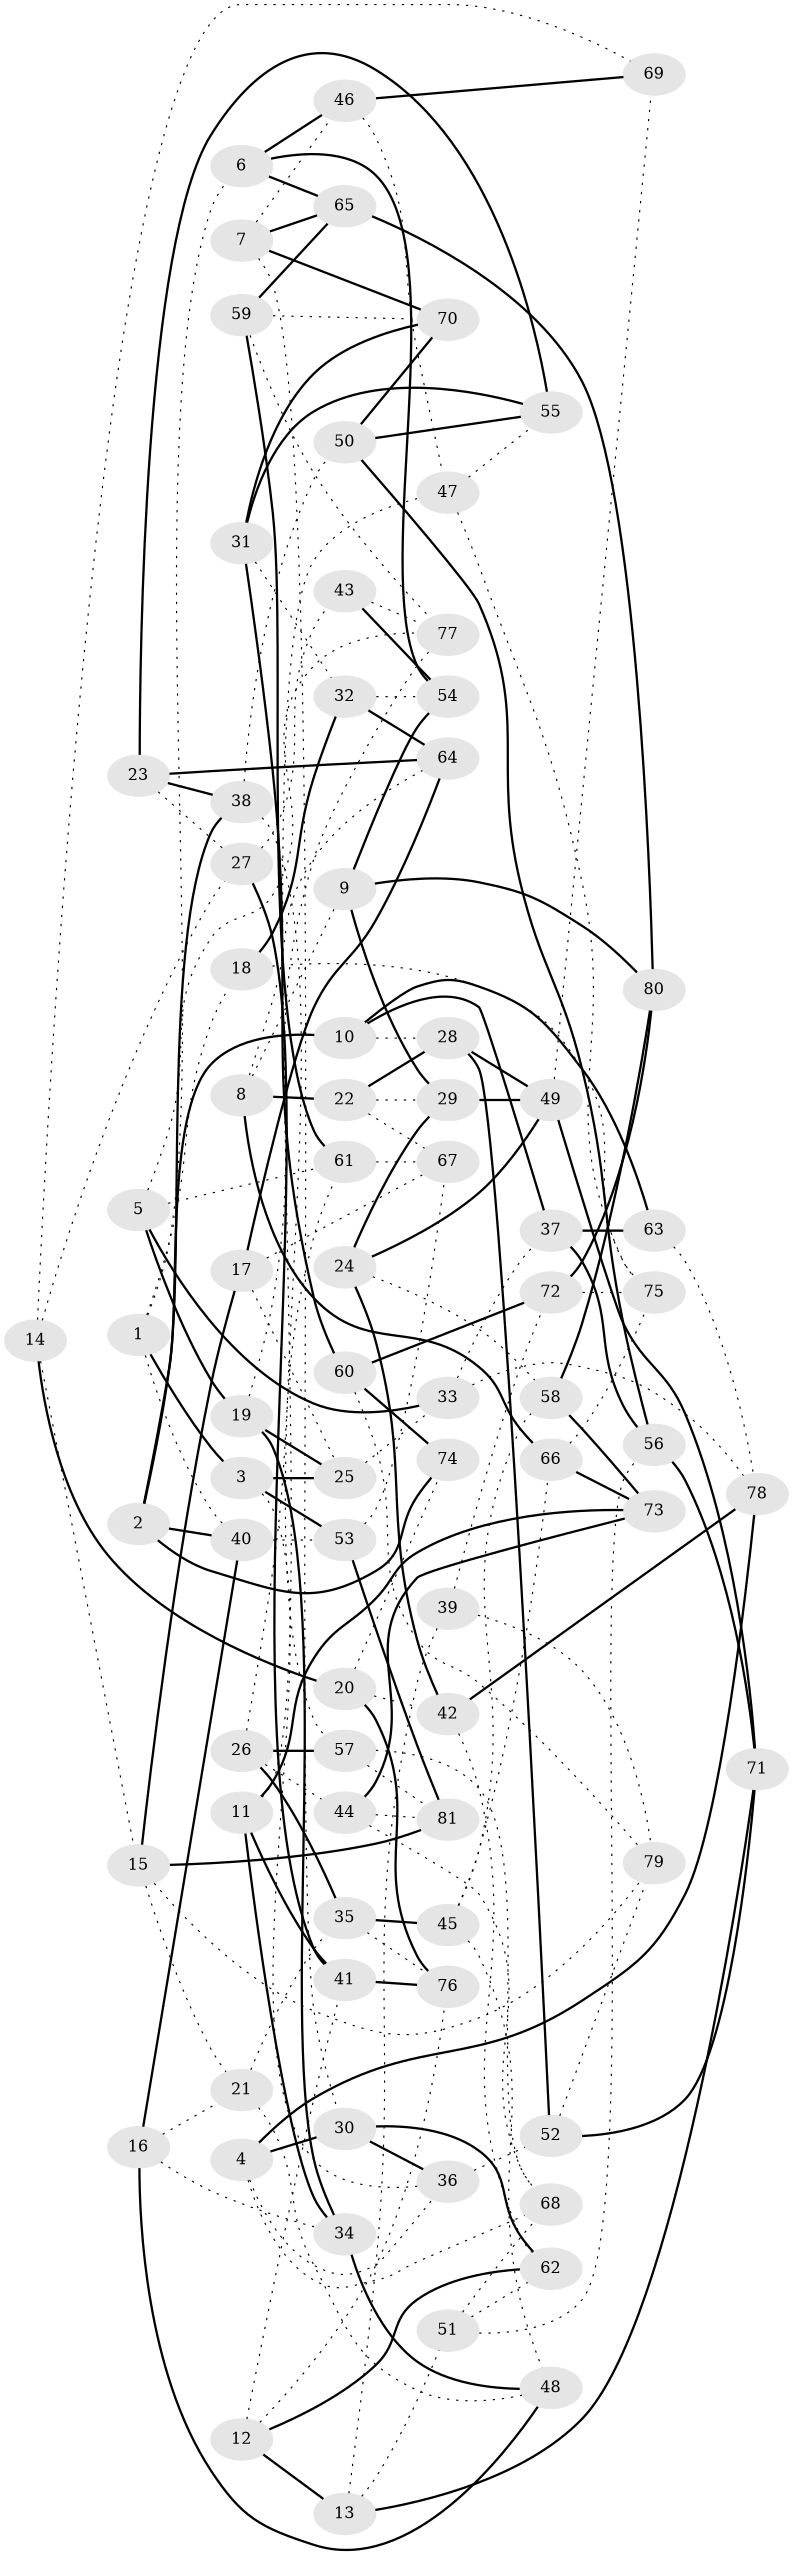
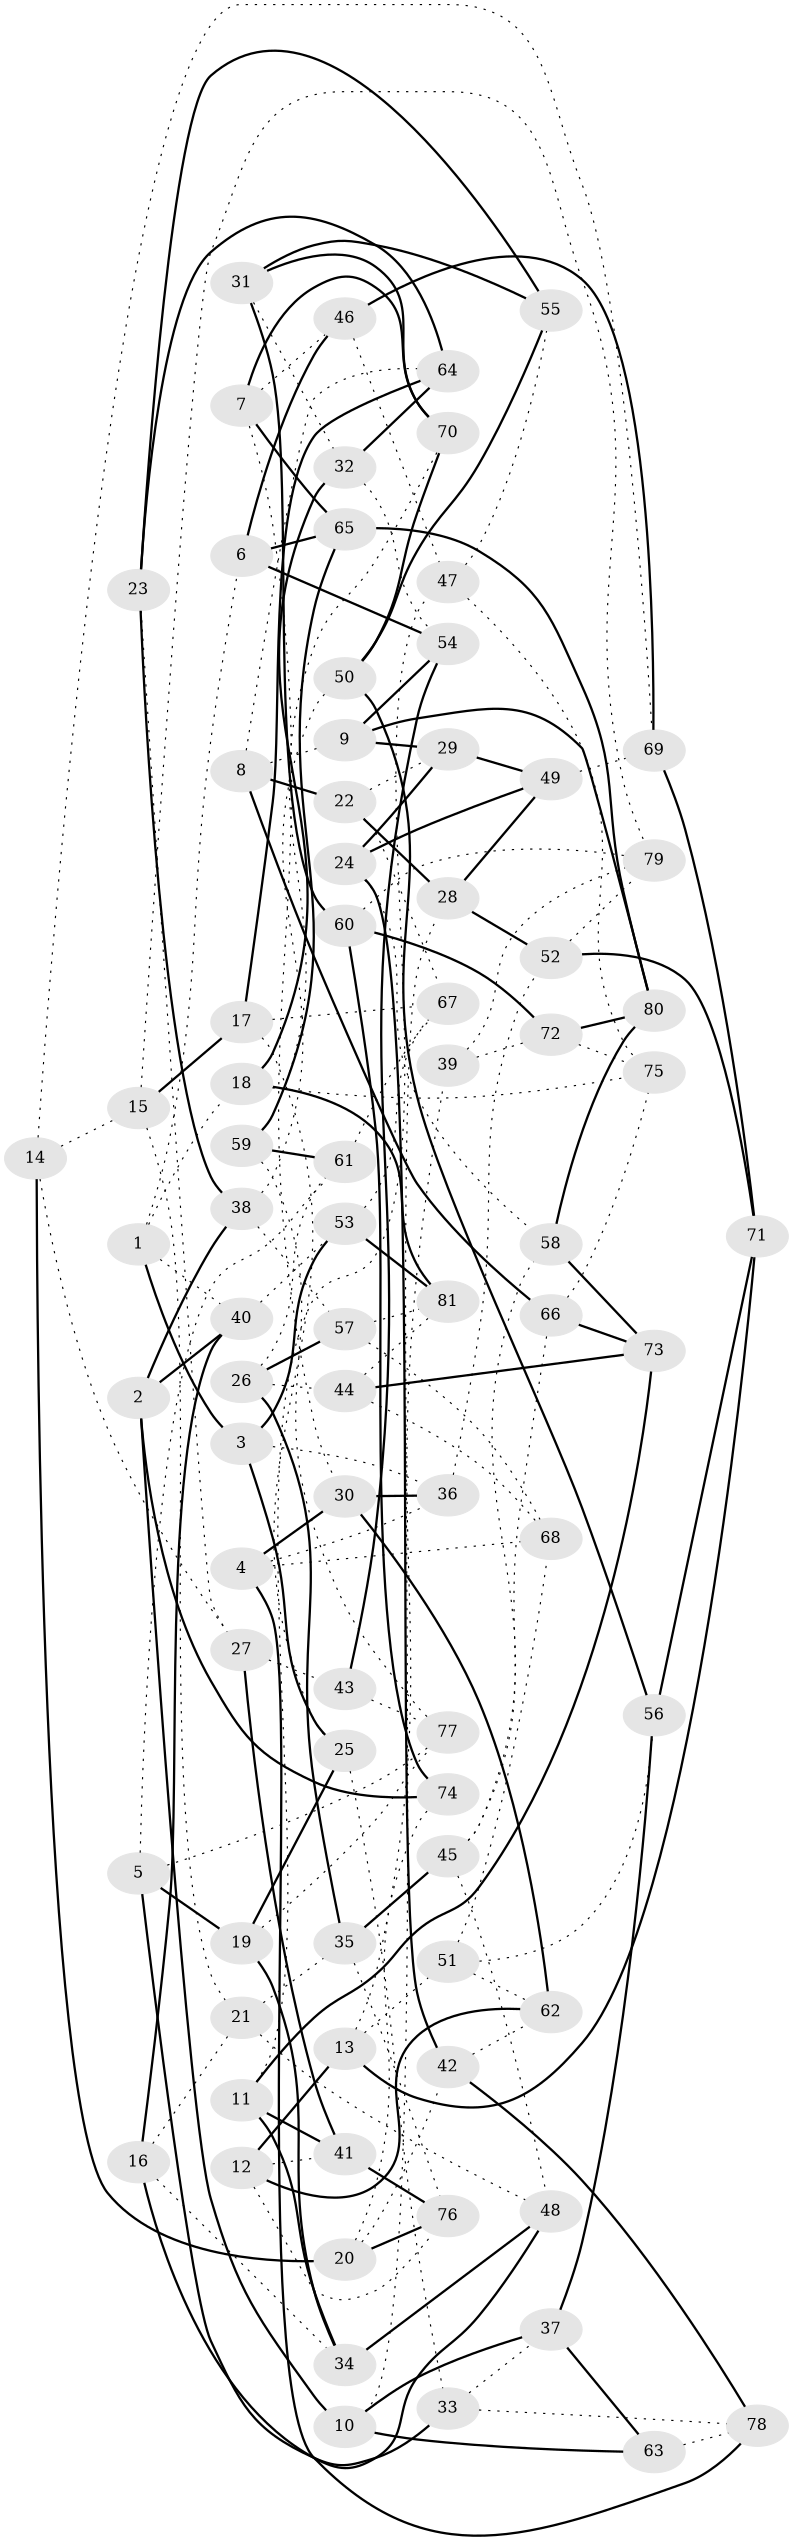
(694, 1438) -> (721, 990)
(328, 1852) -> (358, 1117)
